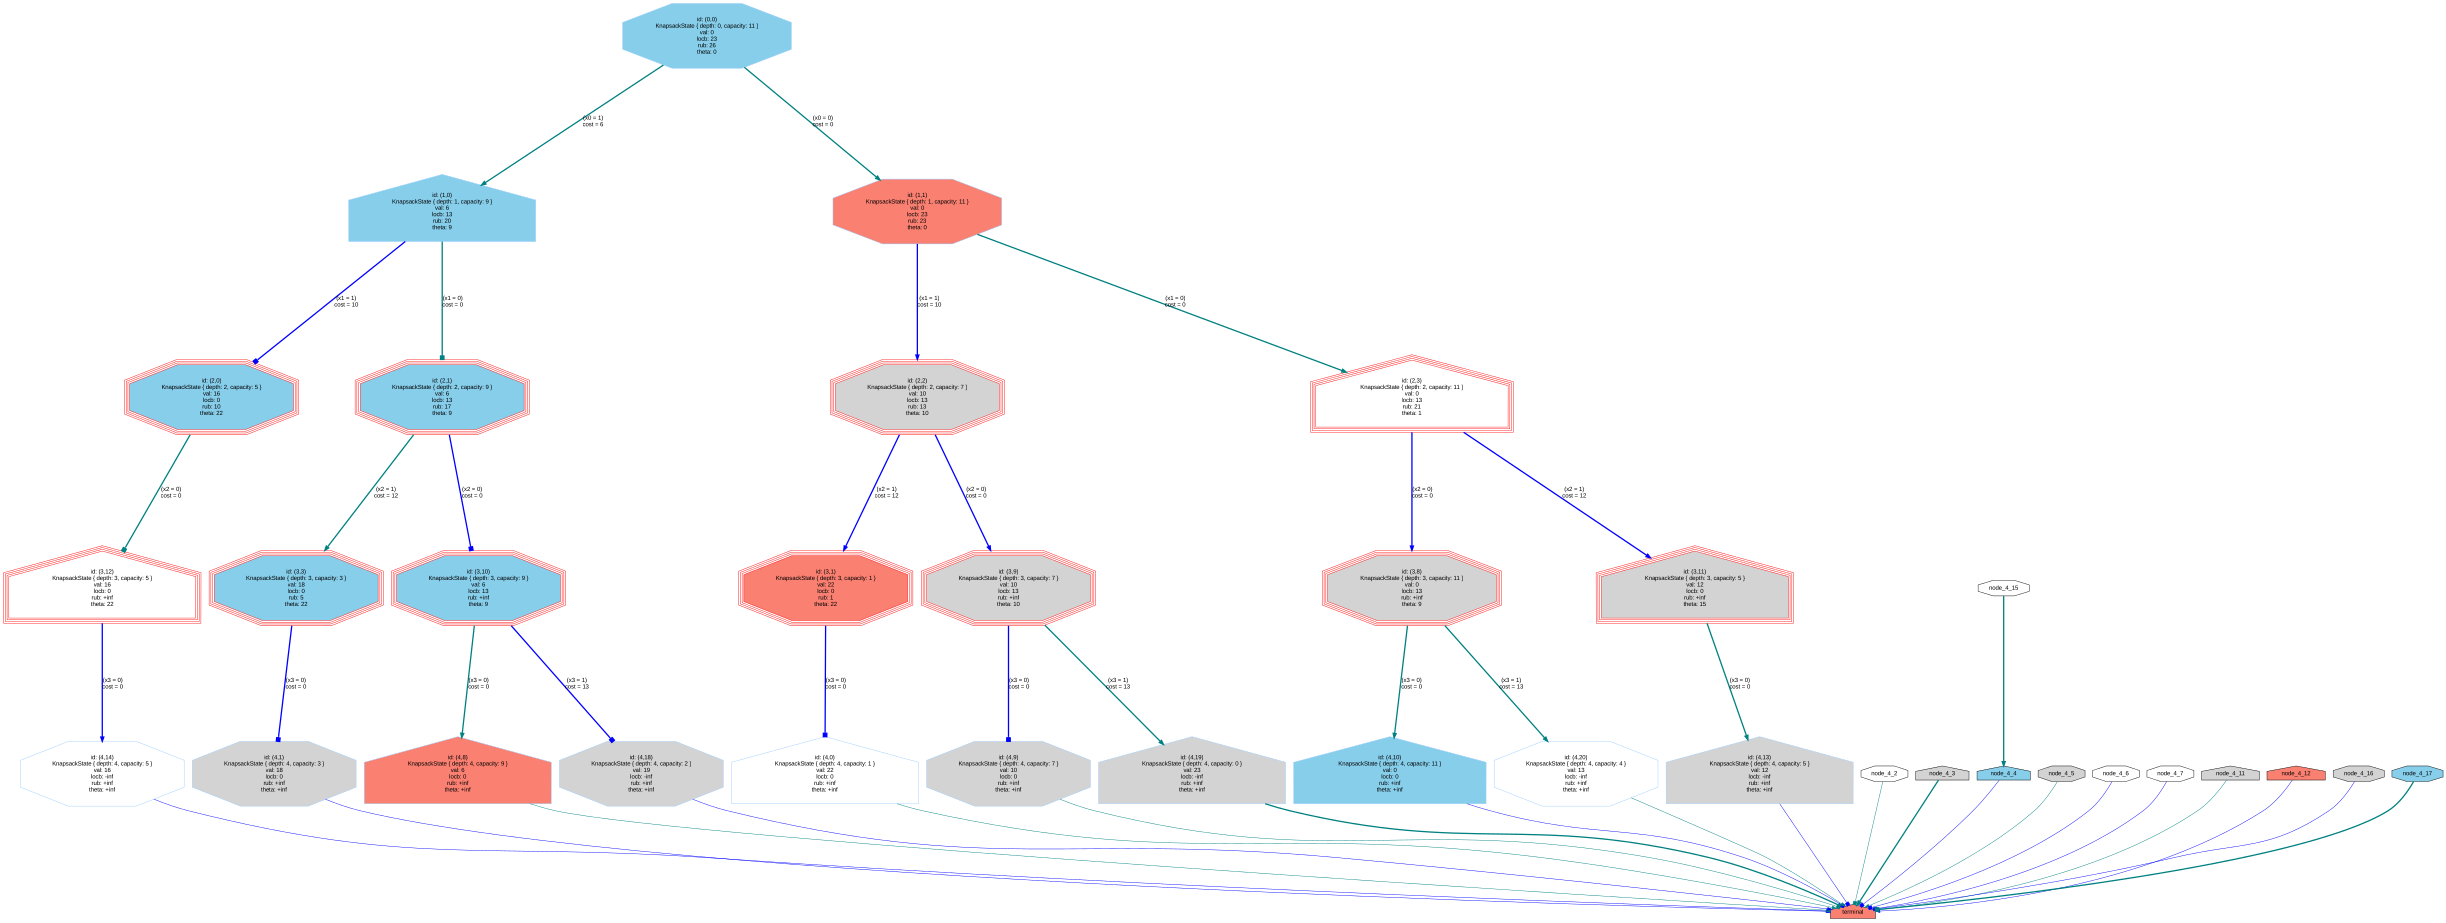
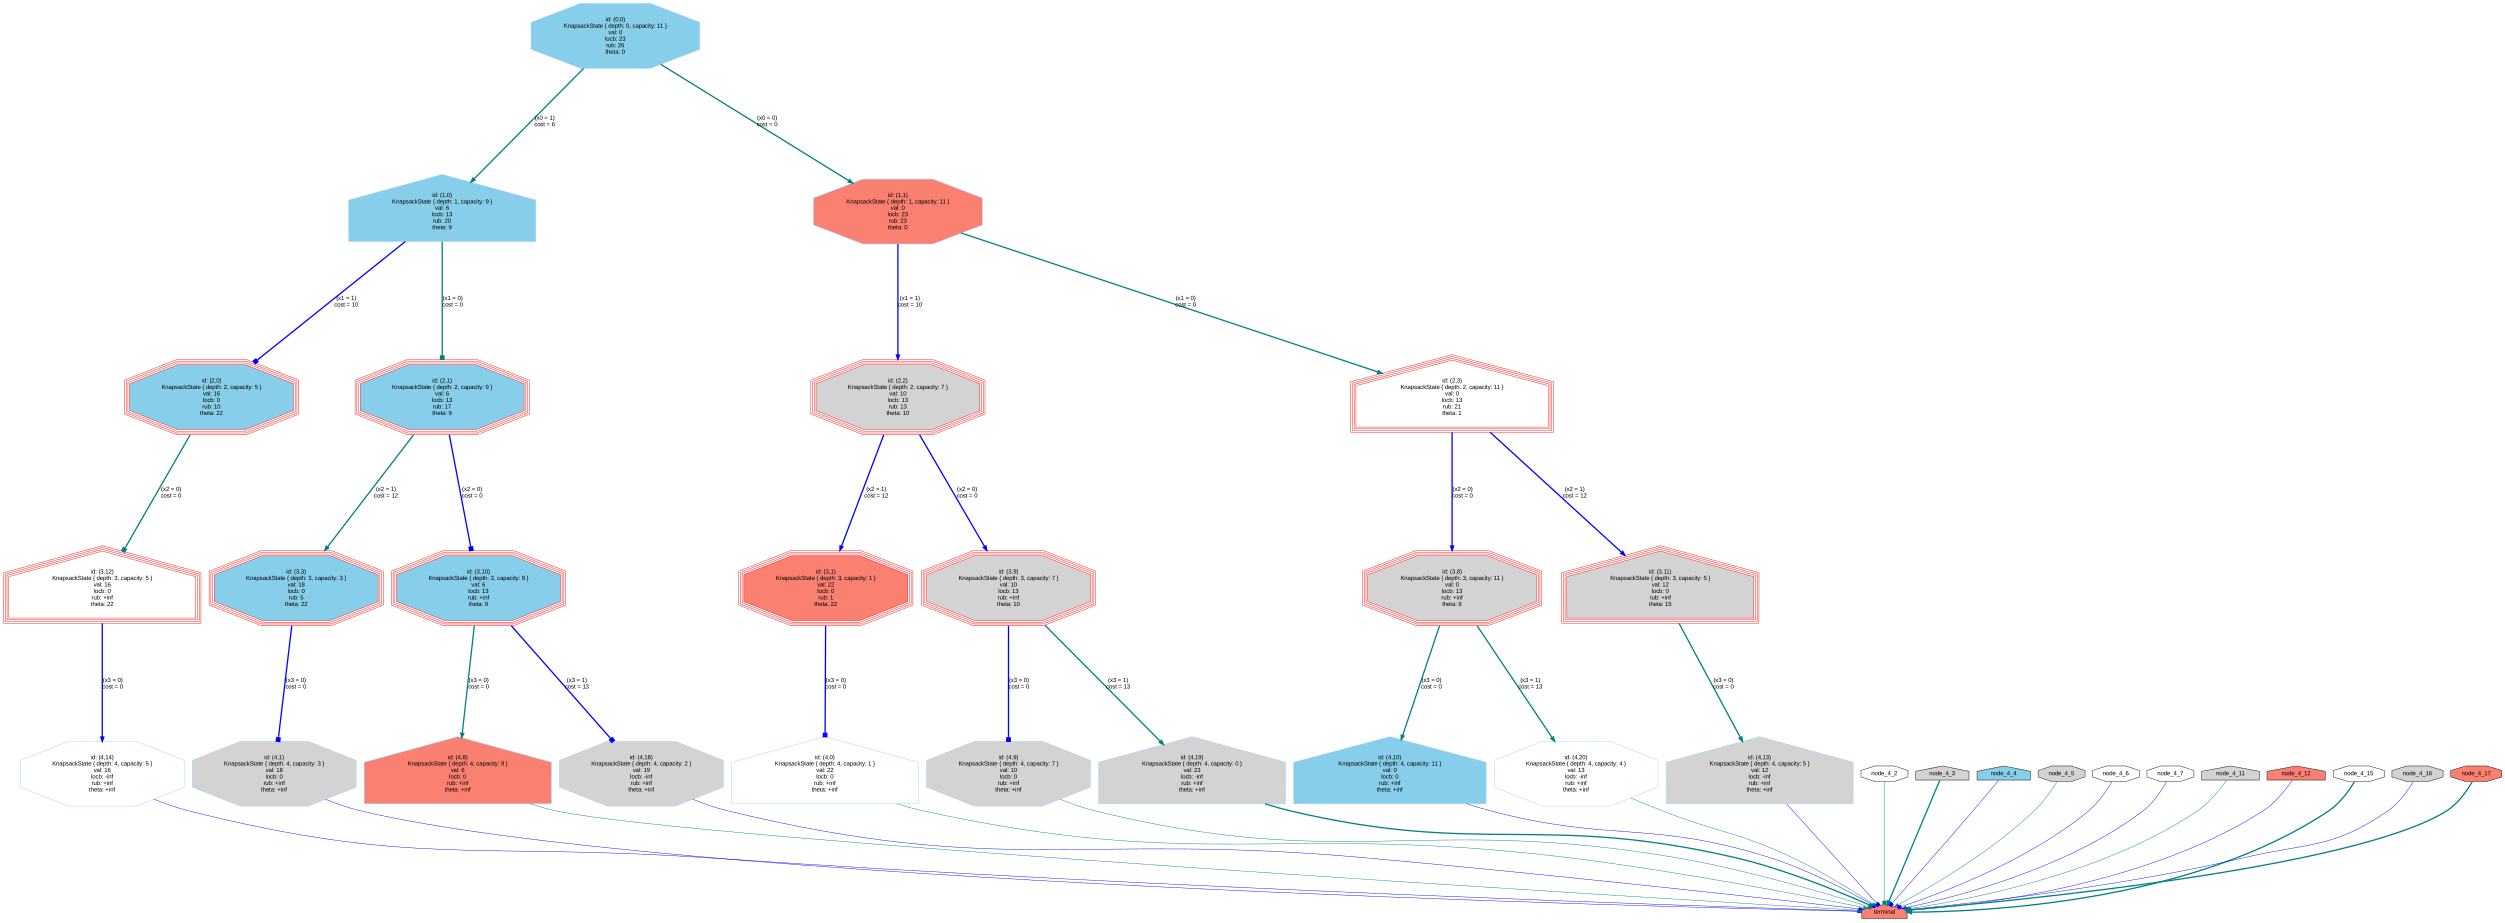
(2004, 679) -> (2123, 890)
(2418, 774) -> (2476, 774)
